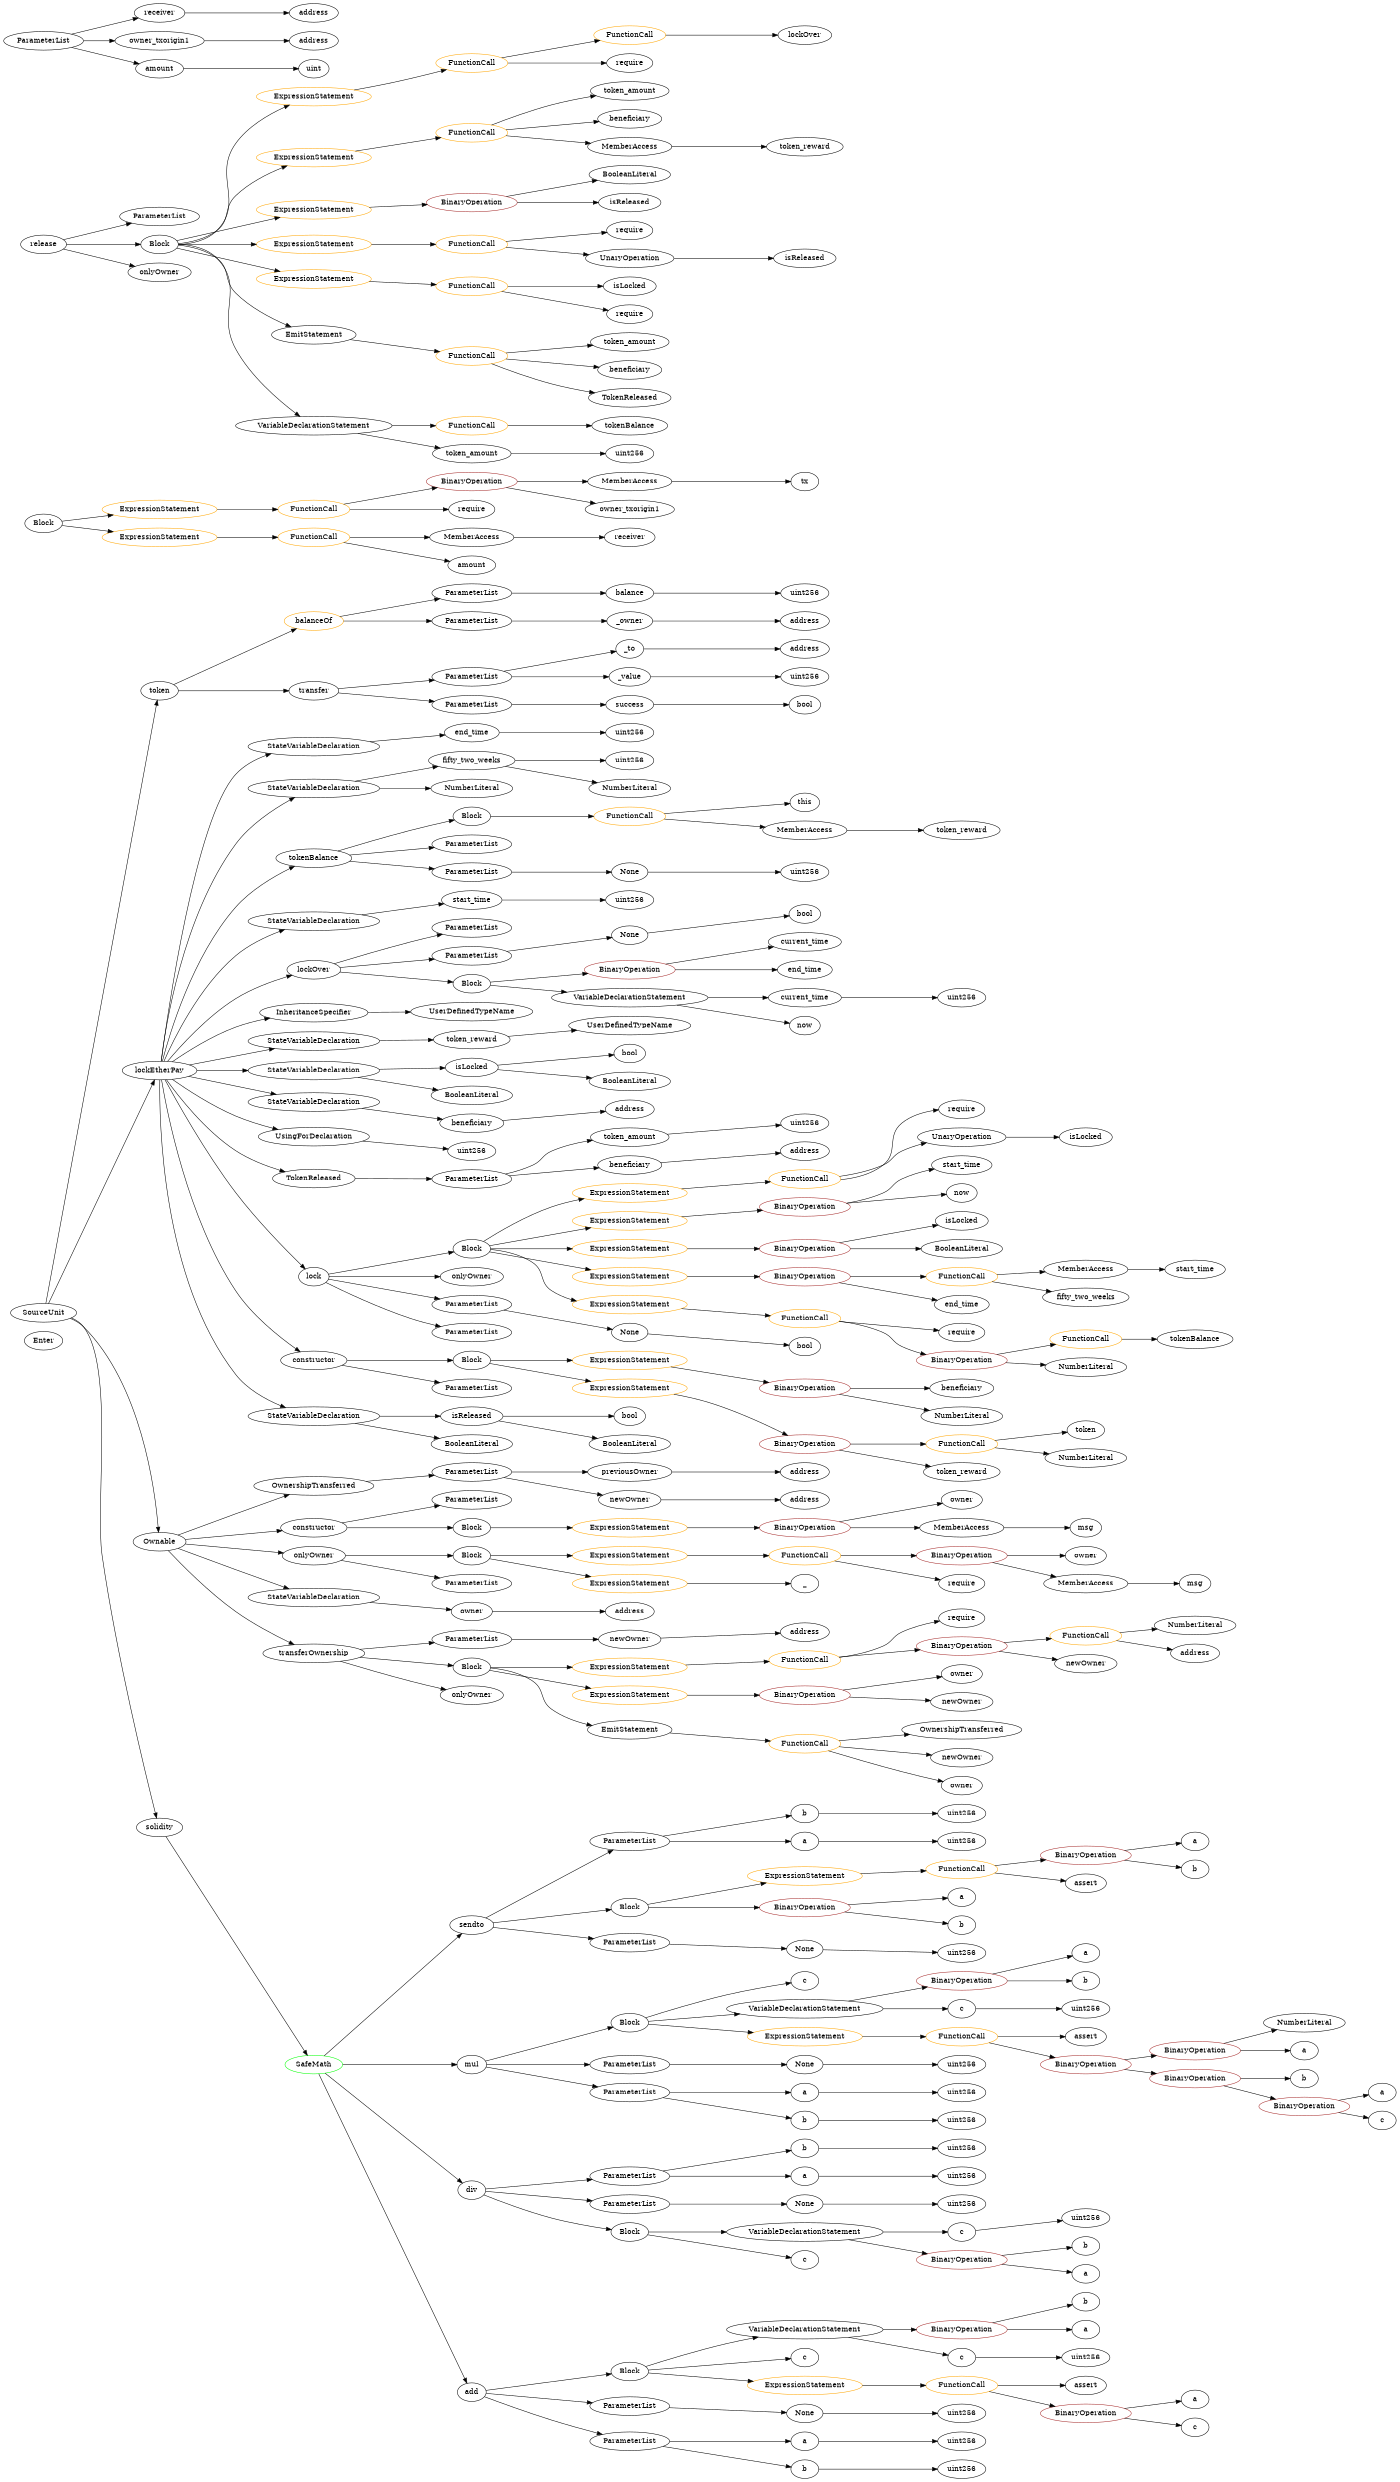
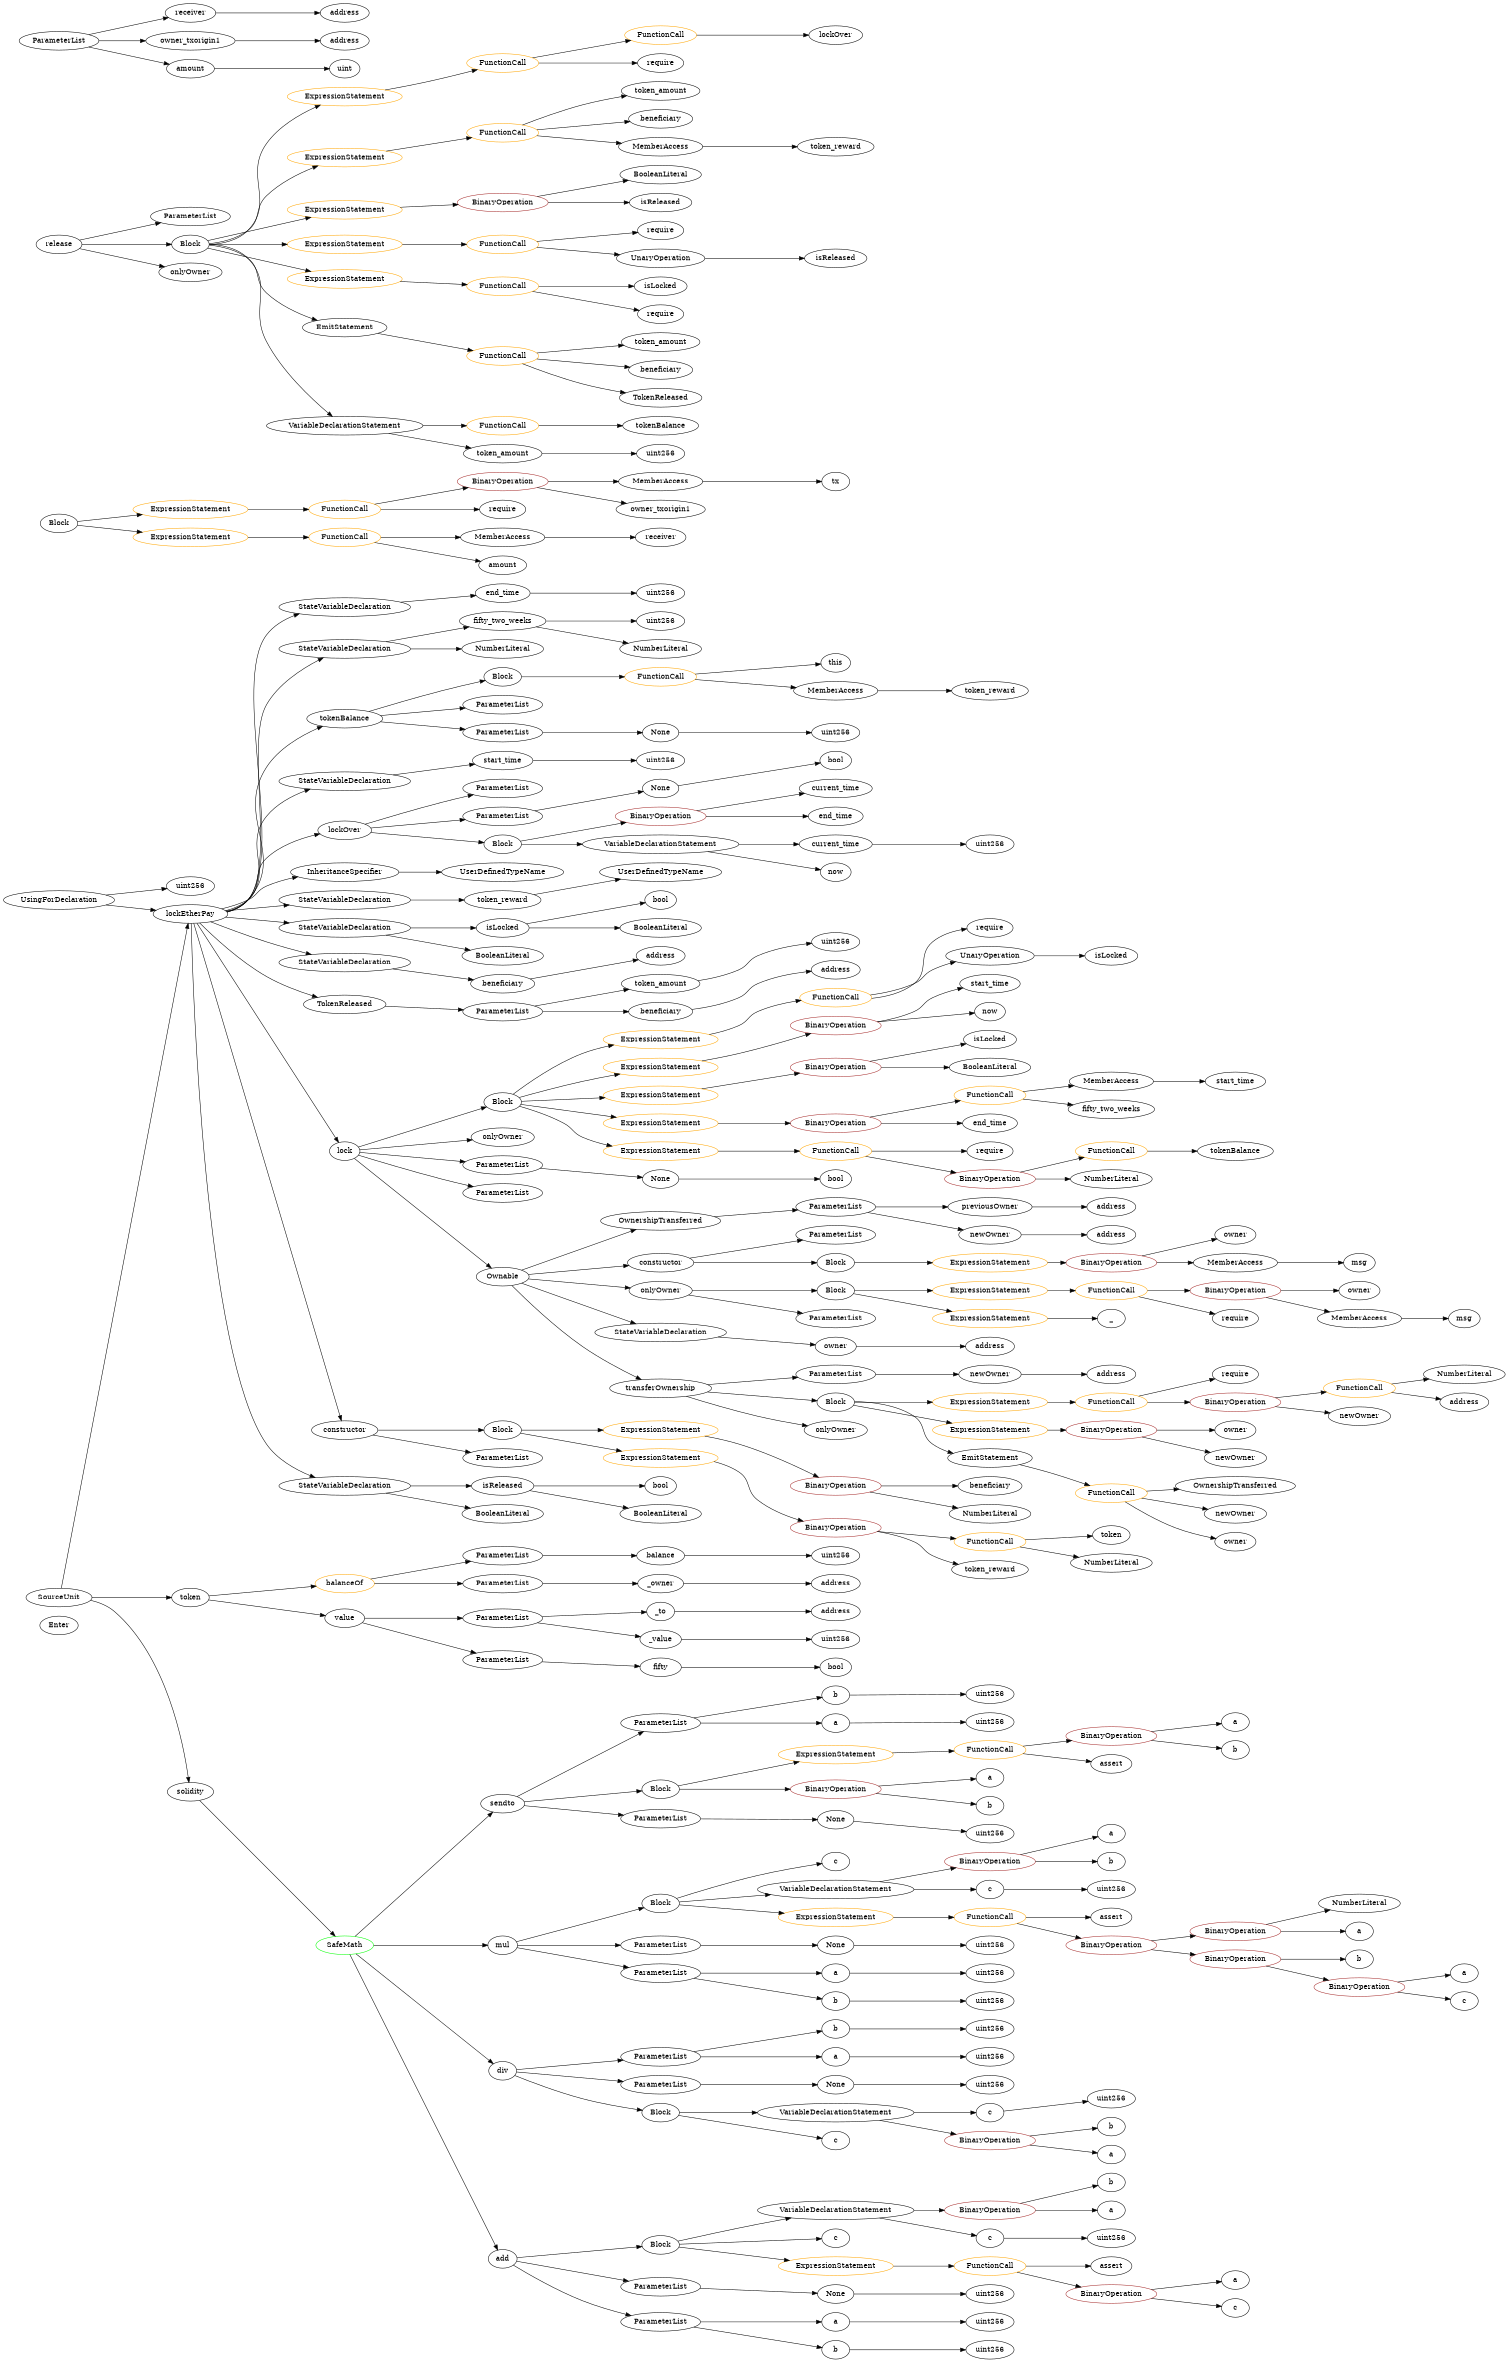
(314, 691) -> (345, 1618)
(630, 705) -> (661, 1667)
(220, 1109) -> (128, 907)
(134, 1413) -> (421, 1212)
